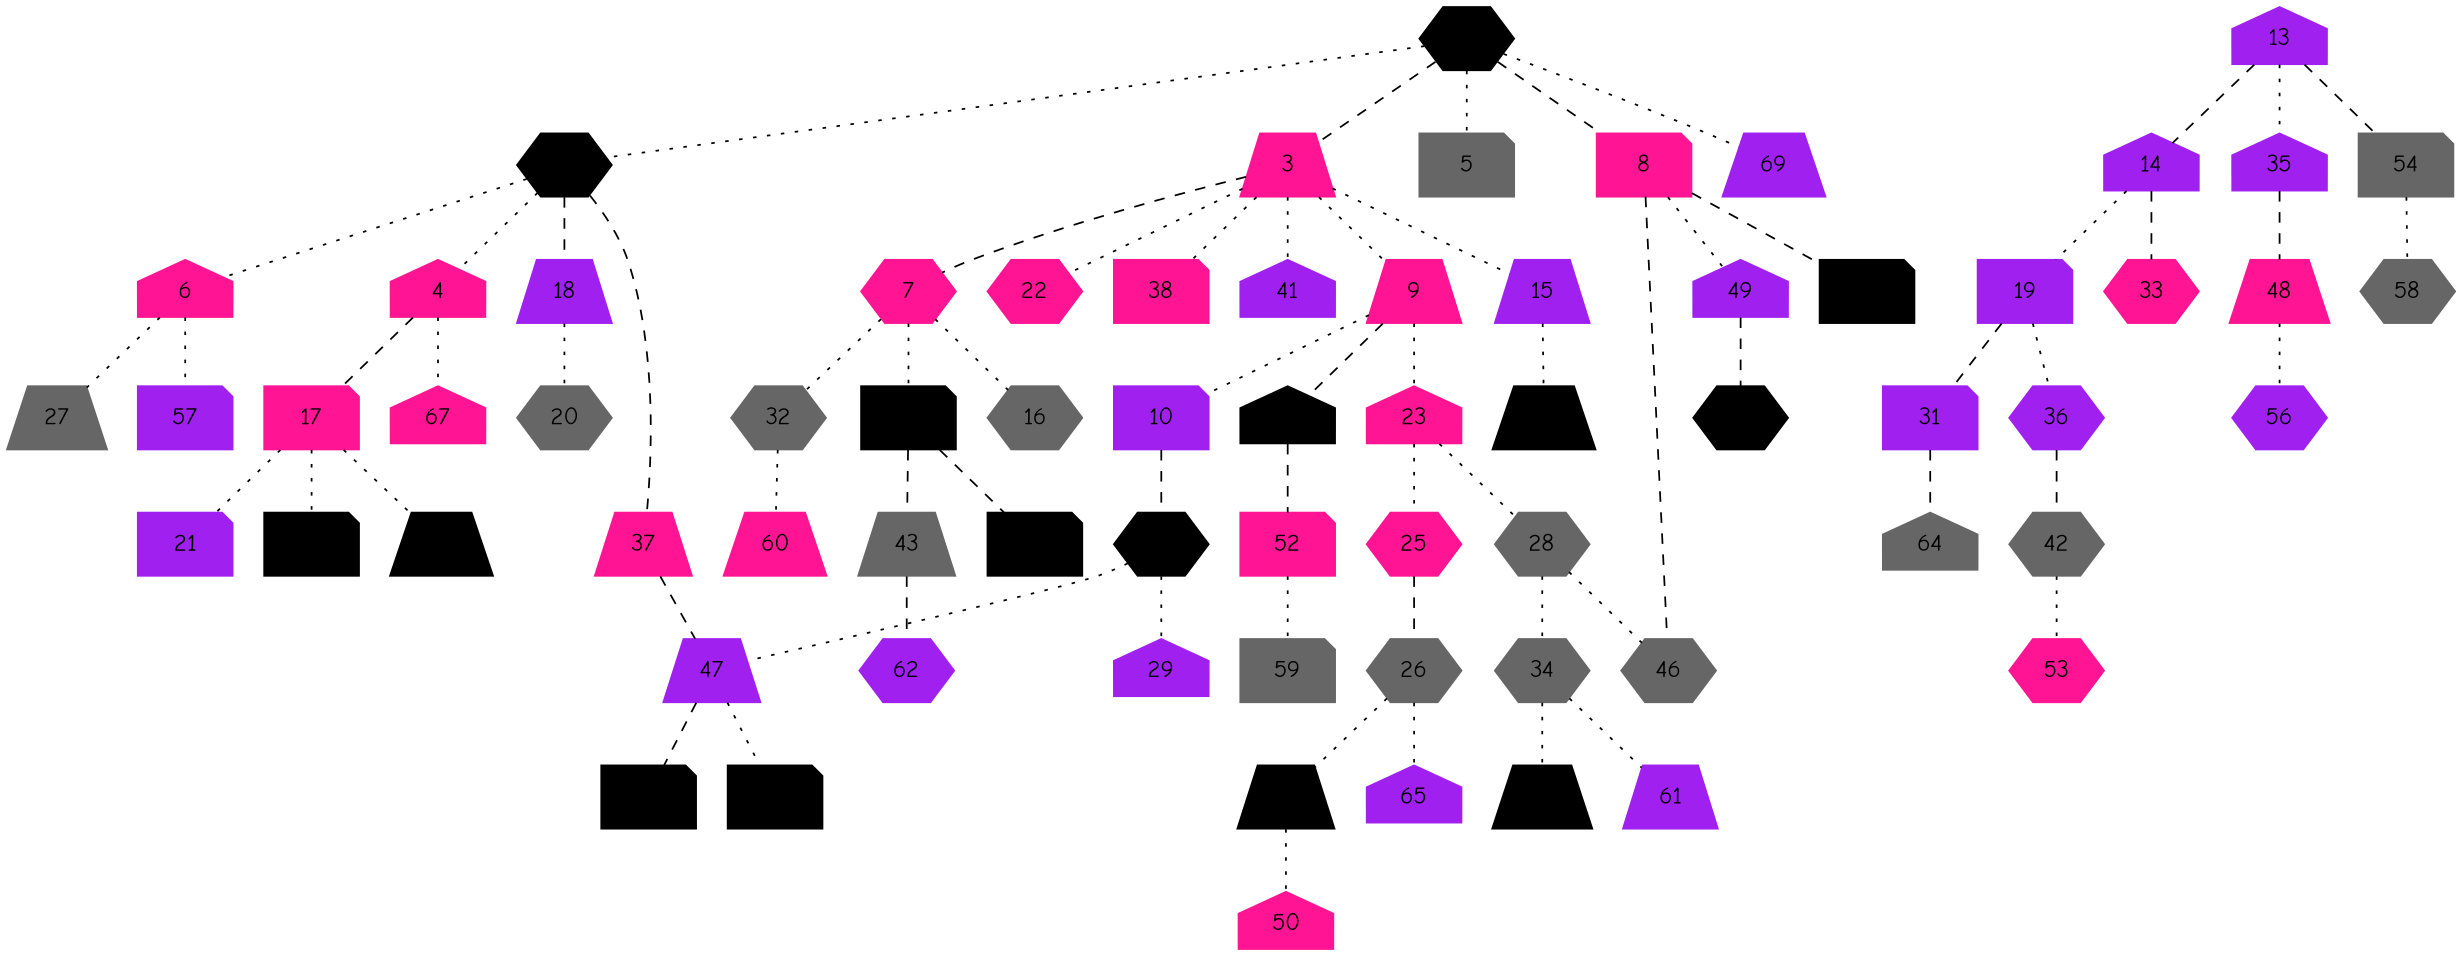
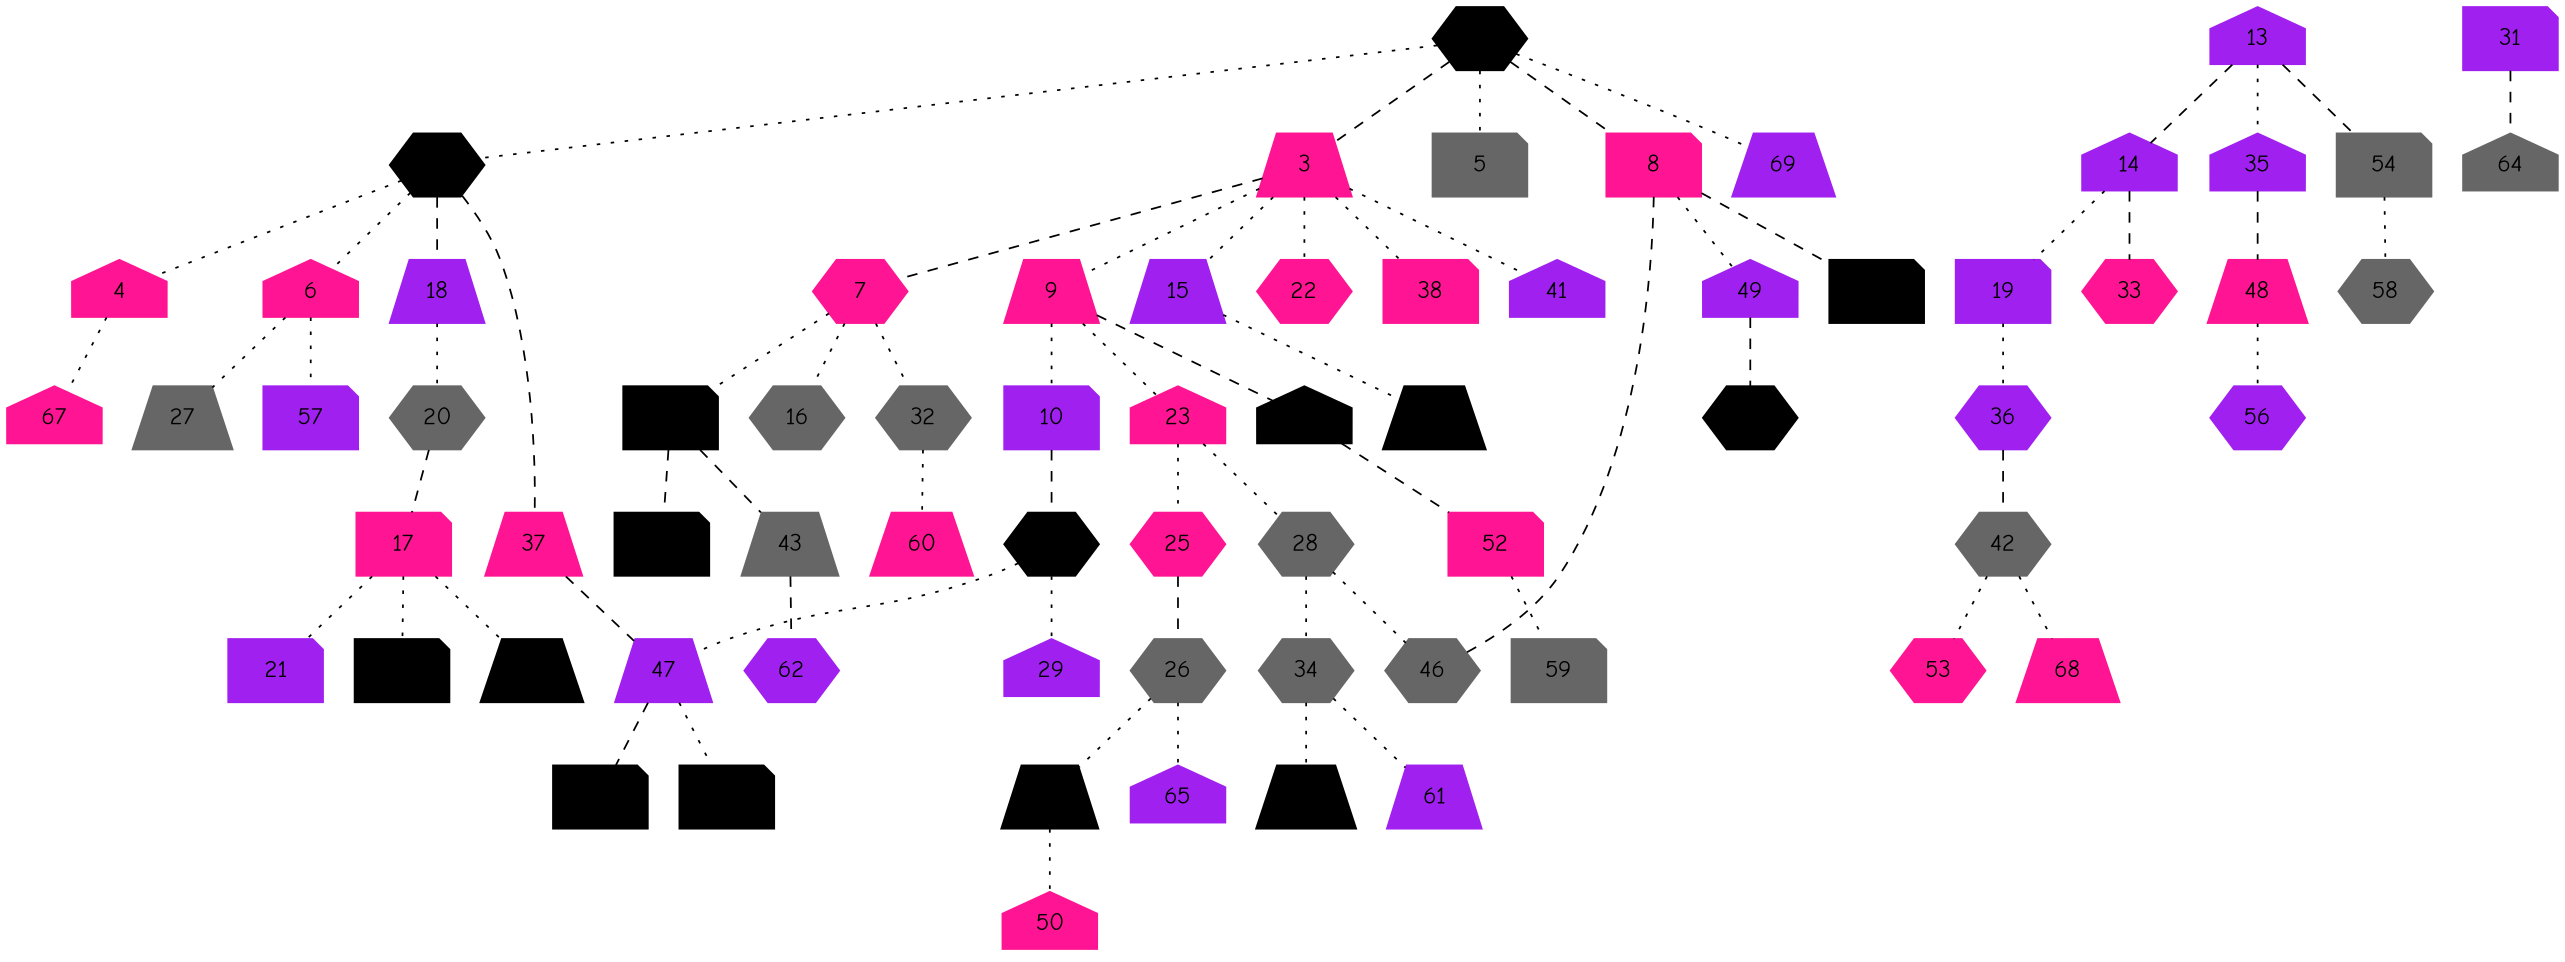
(378, 352) -> (420, 481)
(1977, 355) -> none
none -> (2068, 671)
